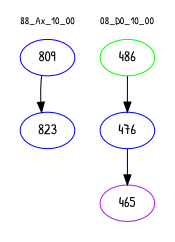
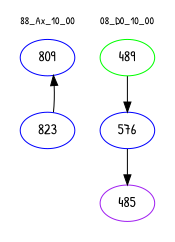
(127, 58) -> (127, 58)
(41, 89) -> (54, 99)
(127, 130) -> (127, 130)
(127, 203) -> (127, 203)
